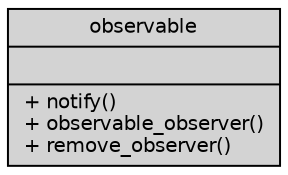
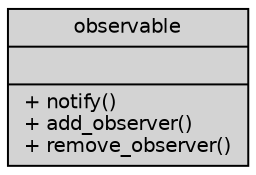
(144, 124) -> (108, 124)
